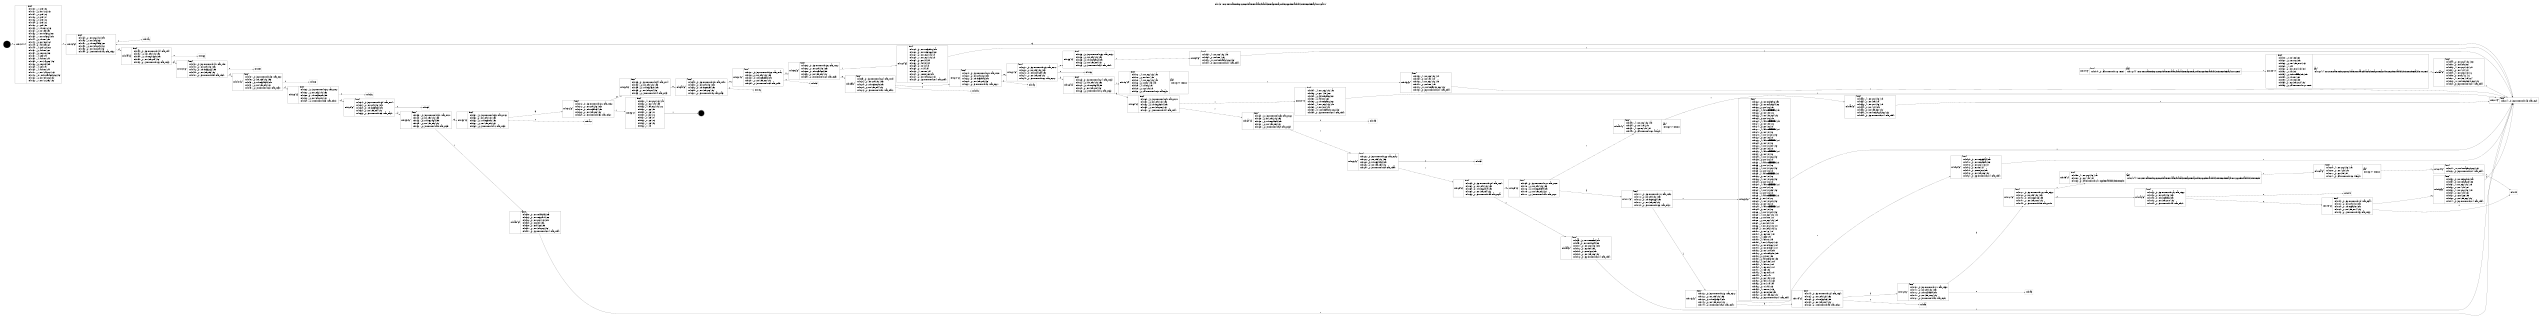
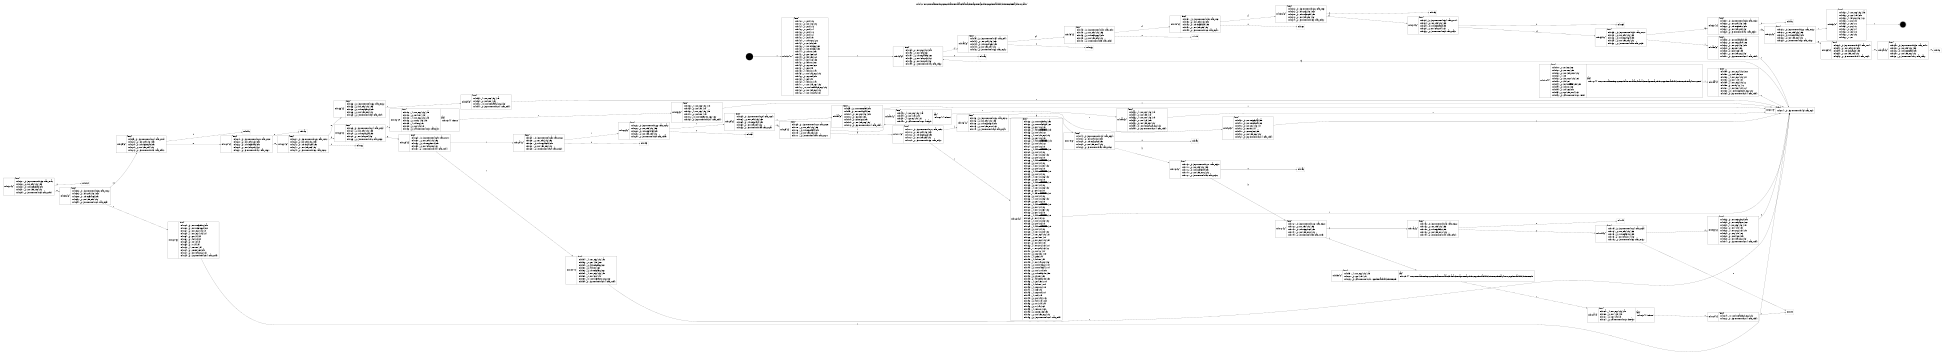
(2160, 71) -> none
(729, 82) -> none
